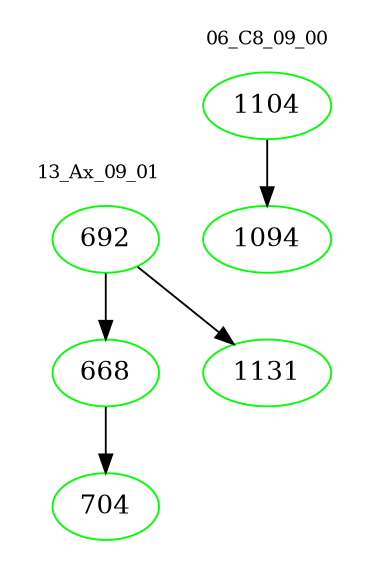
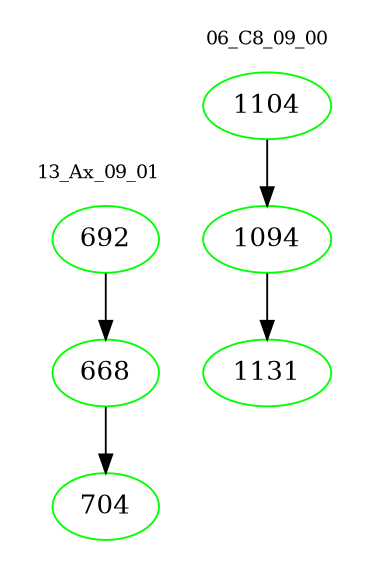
(162, 287) -> (267, 297)
